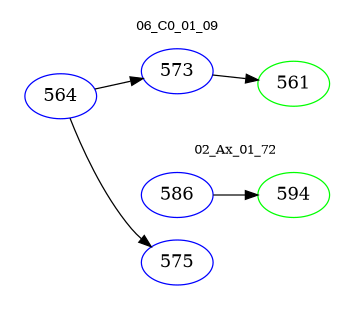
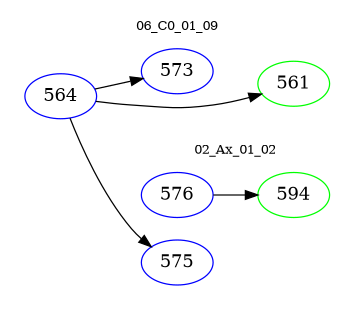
(229, 77) -> (173, 108)
(235, 151) -> (235, 151)
(177, 195) -> (177, 195)
